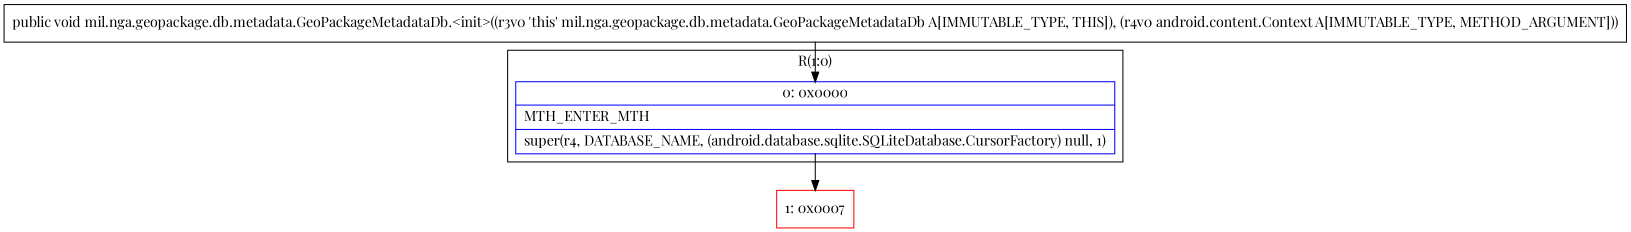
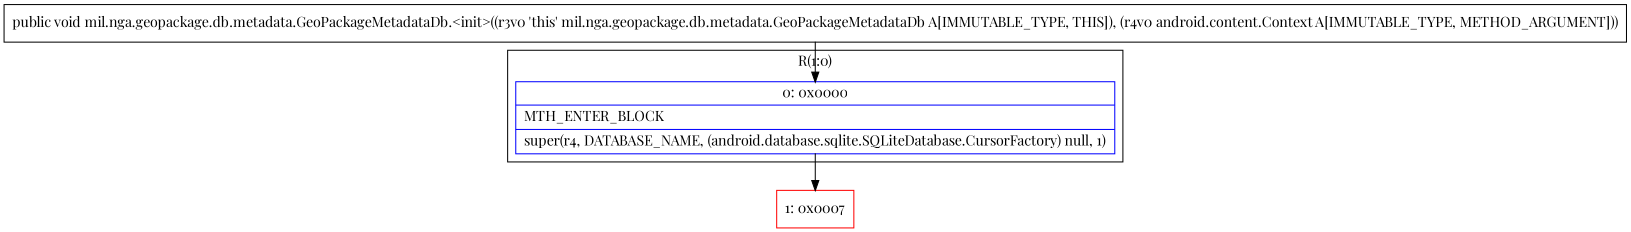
(587, 117) -> (594, 117)
